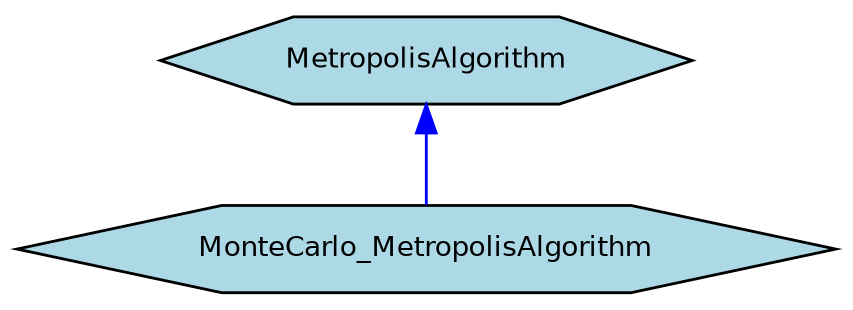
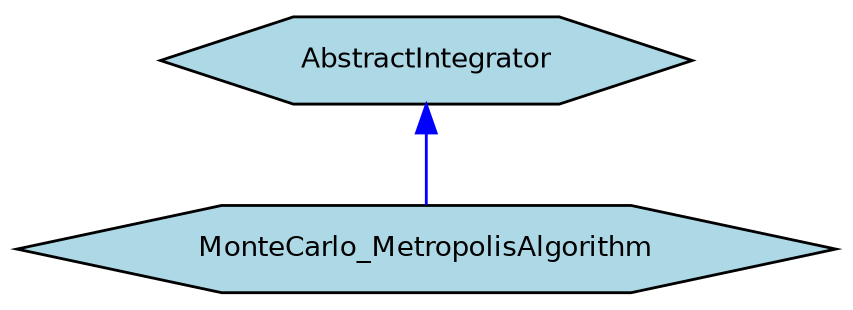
(426, 60) -> (426, 60)
